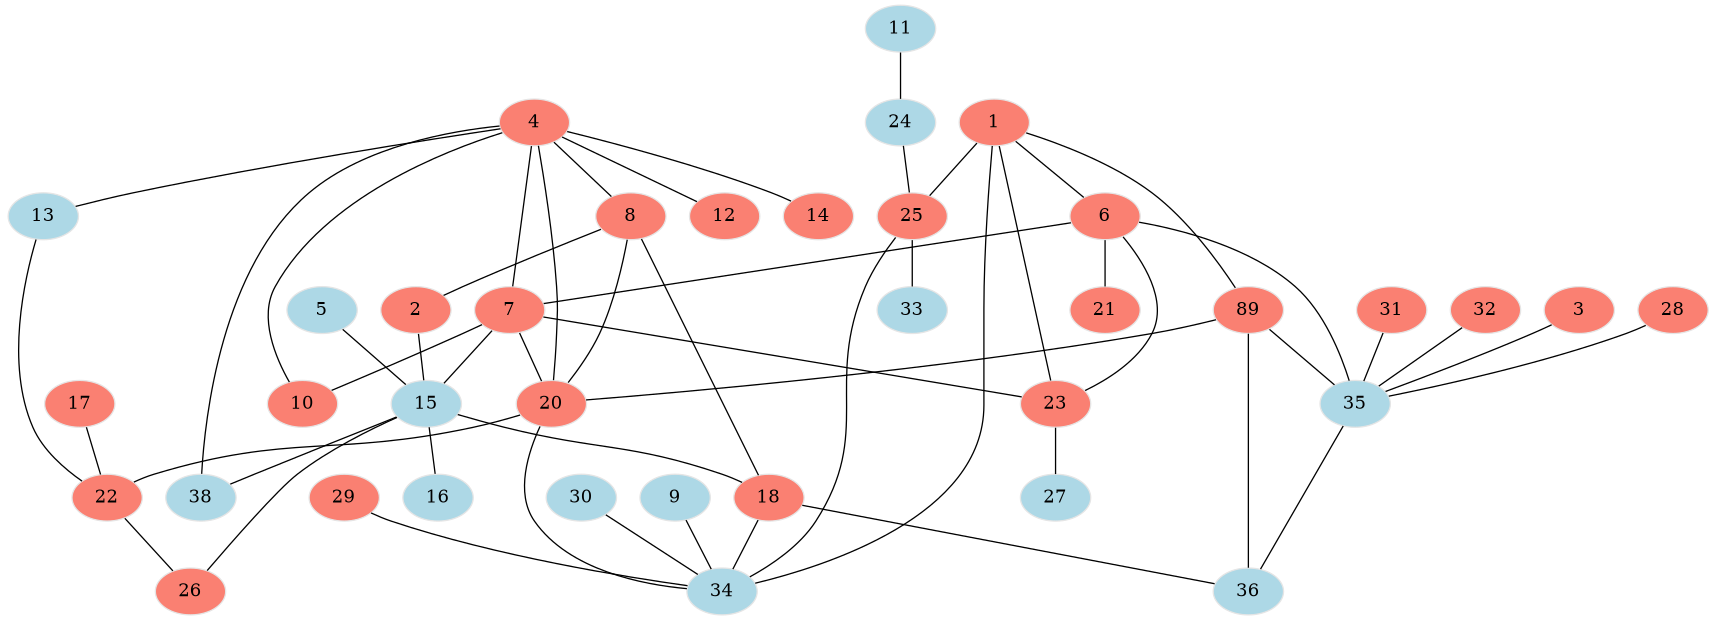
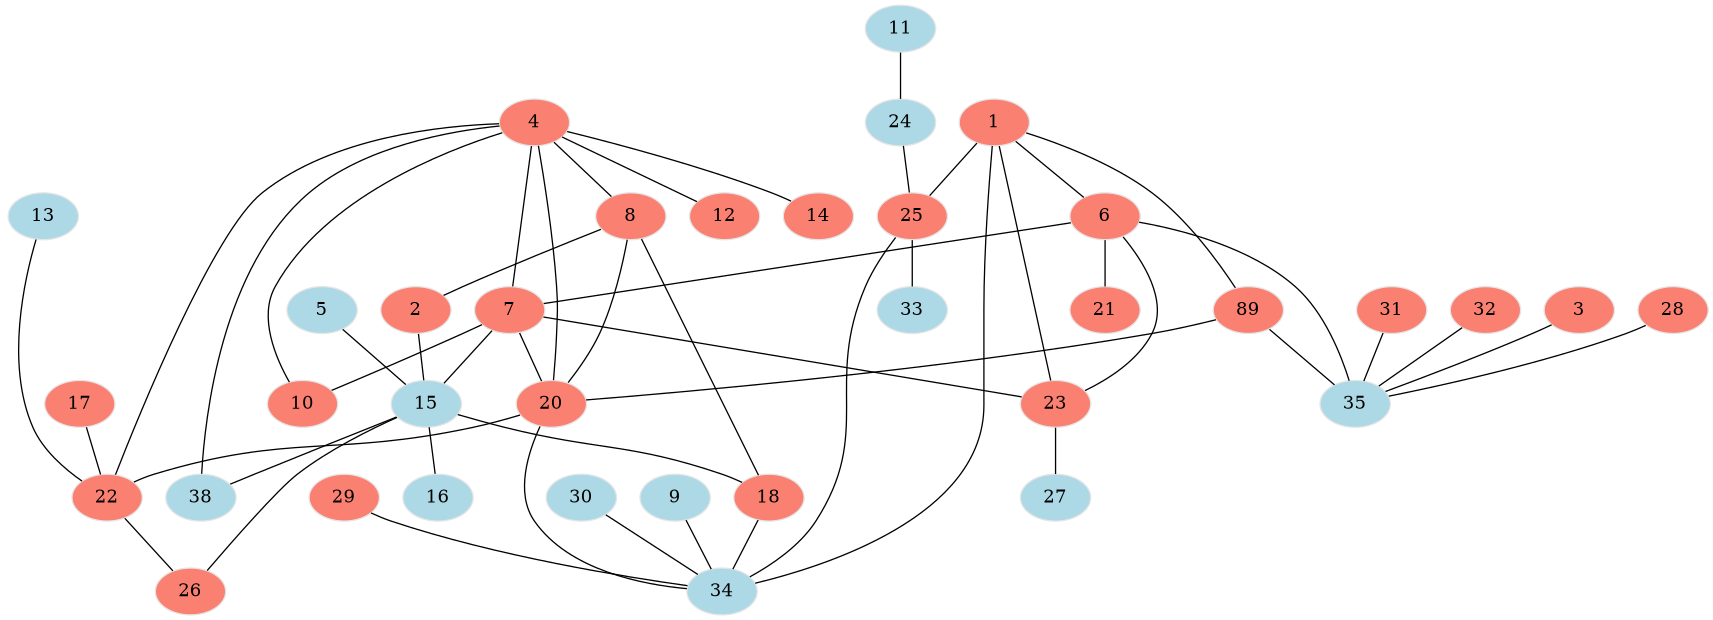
(287, 163) -> (239, 219)
(1248, 591) -> none
